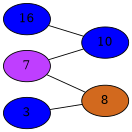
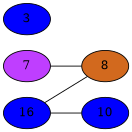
(66, 54) -> none
(66, 107) -> (66, 90)
